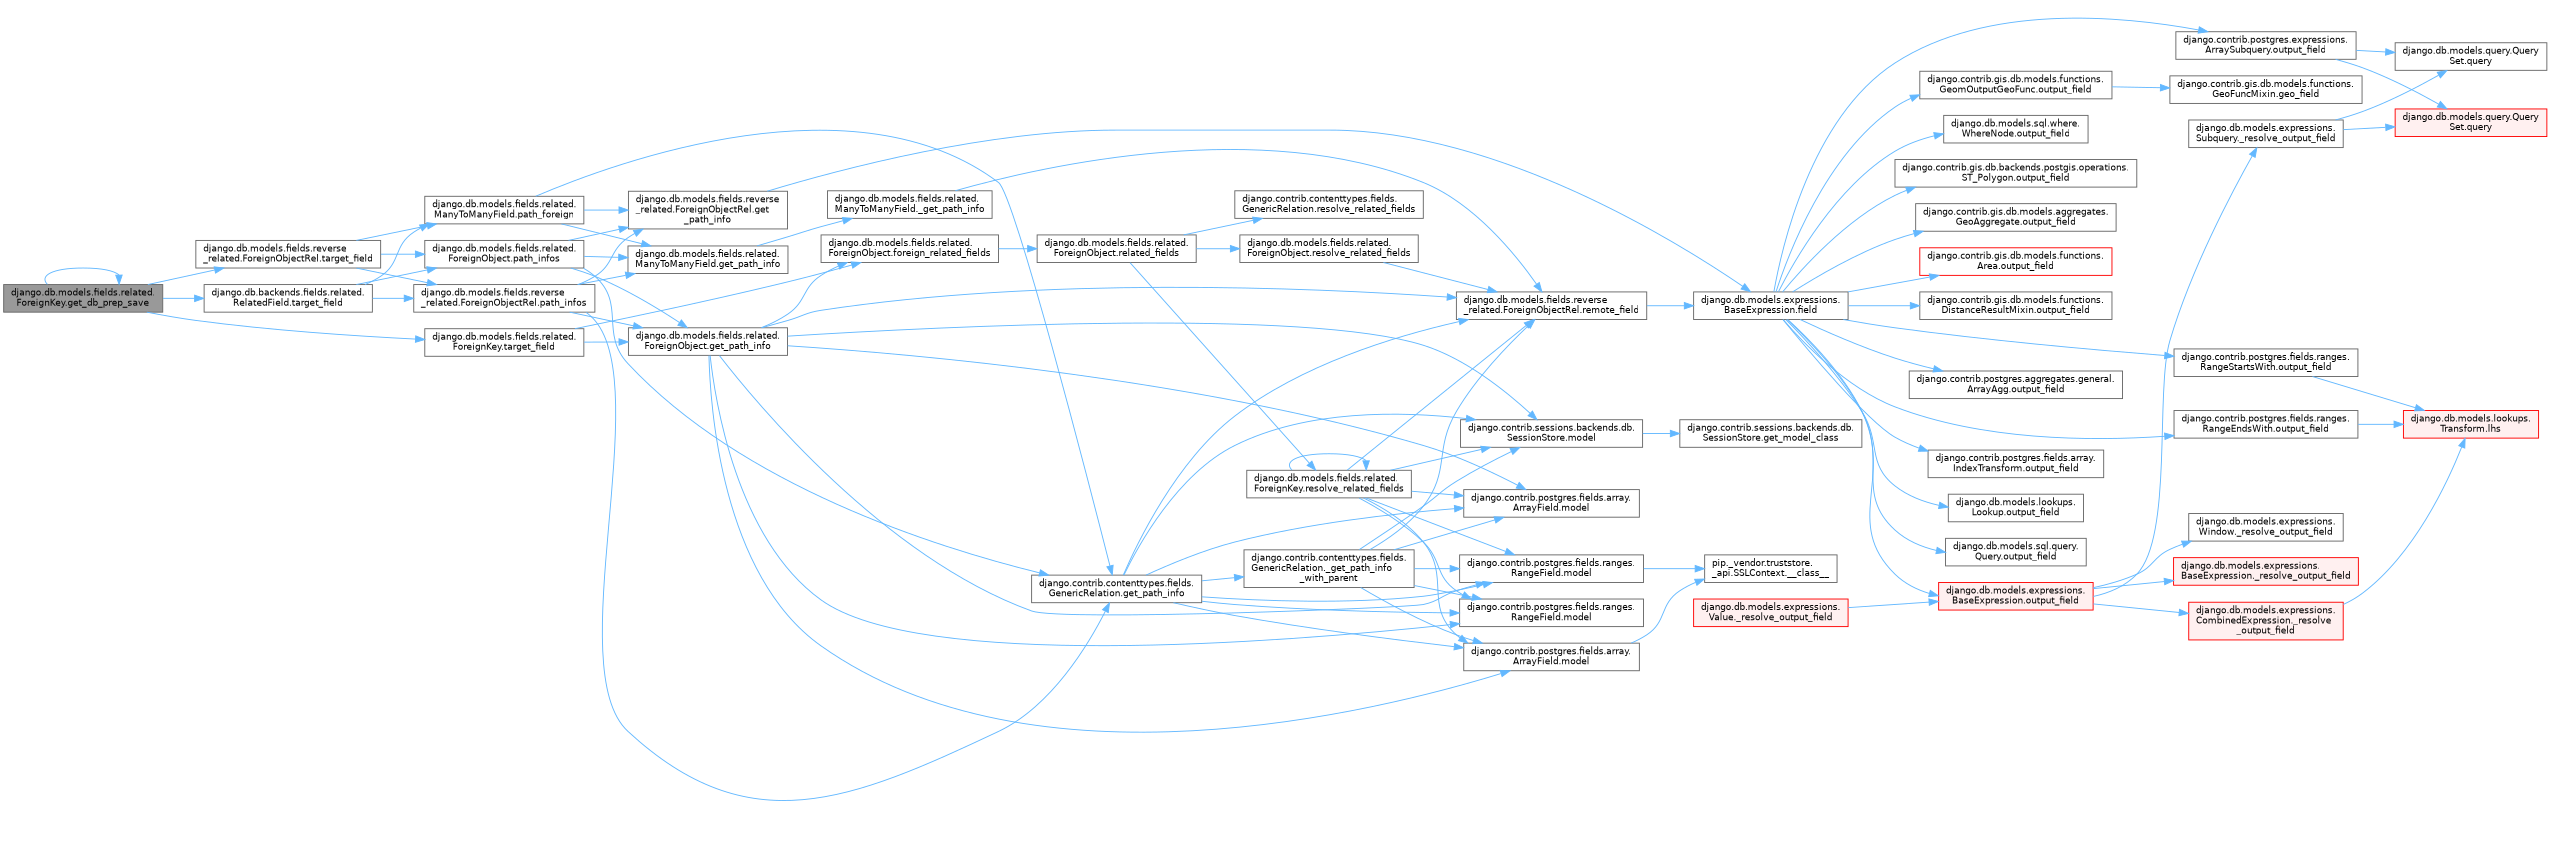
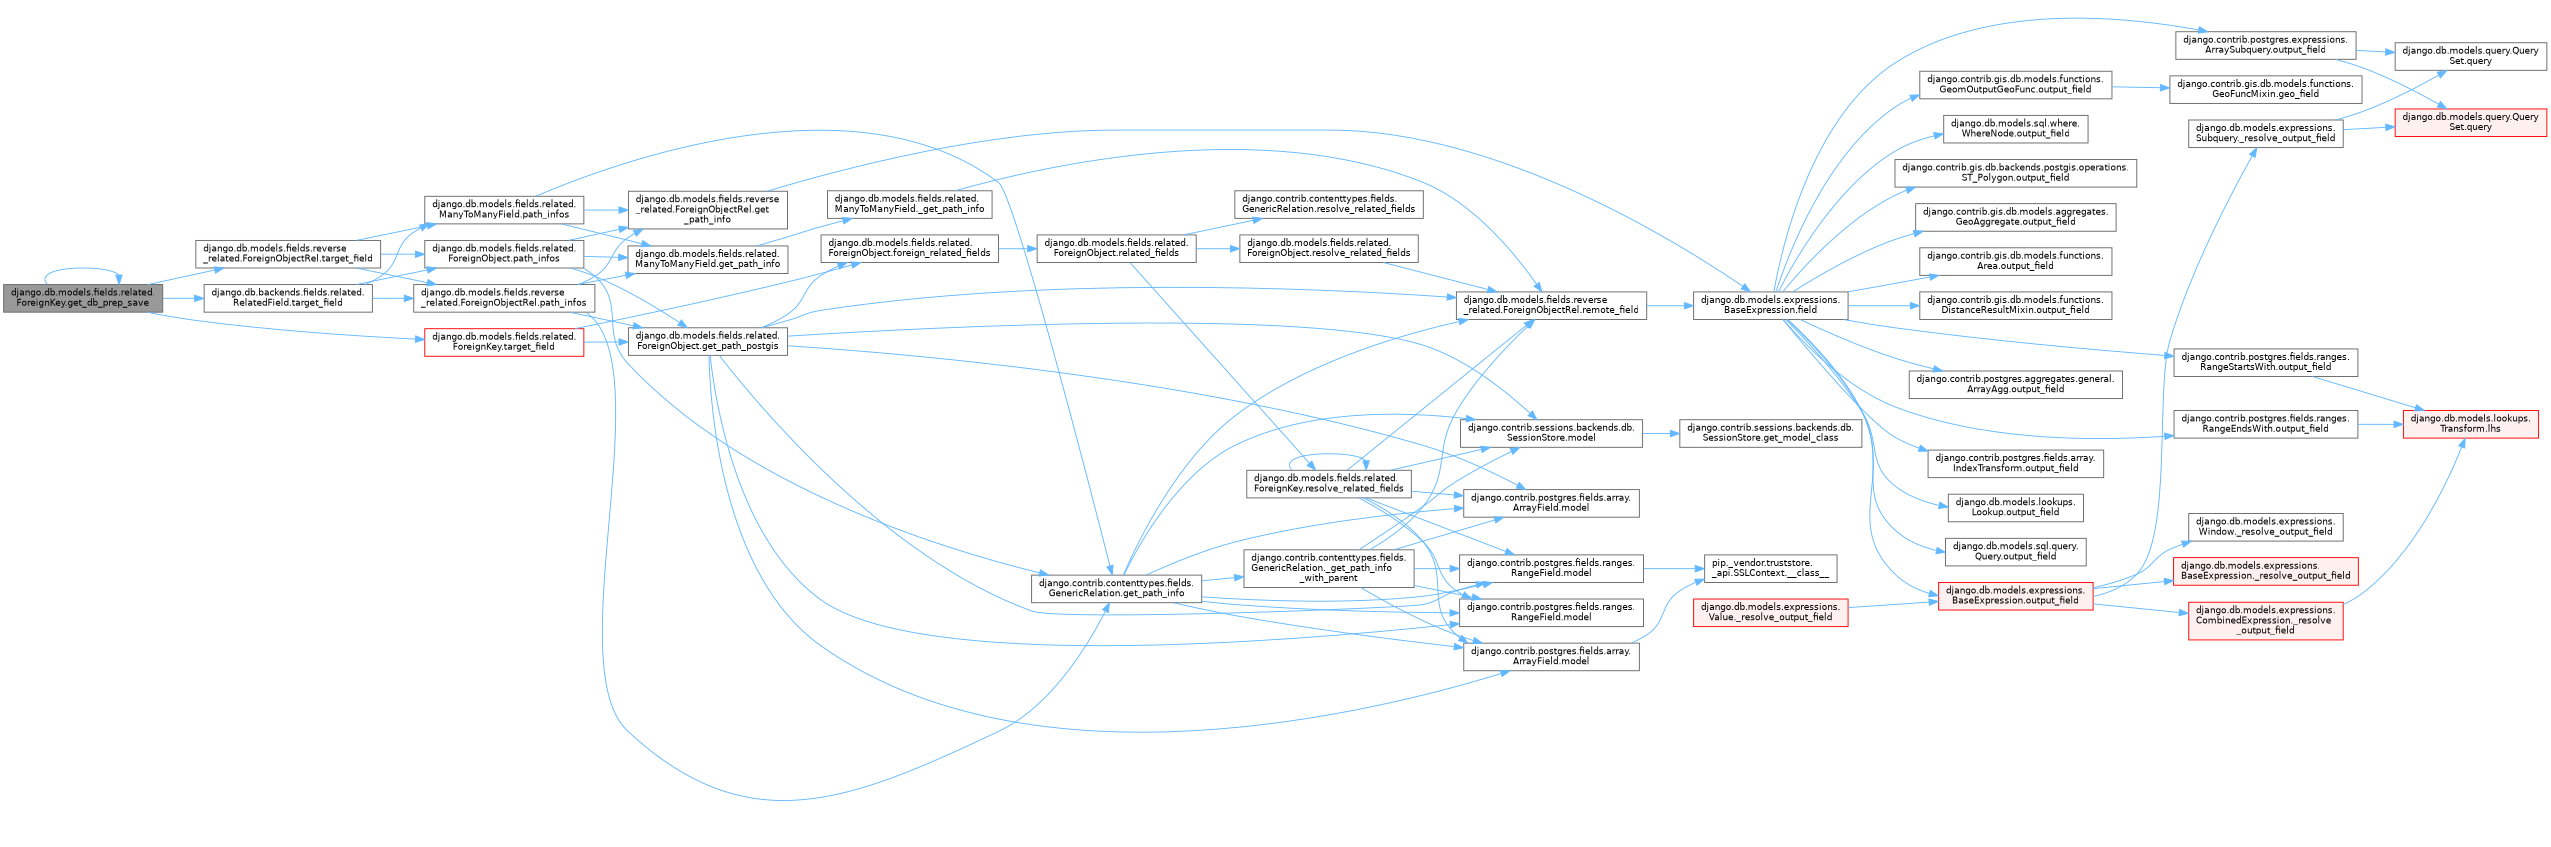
(504, 210) -> (504, 210)
(2016, 262) -> (2016, 262)
(504, 342) -> (504, 342)
(708, 342) -> (708, 342)
